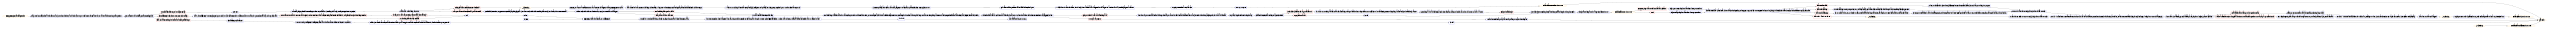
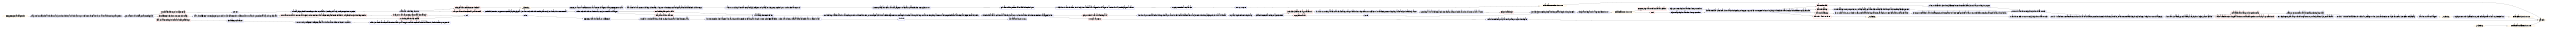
(763, 15) -> (763, 15)
(526, 19) -> none
(1452, 23) -> none
